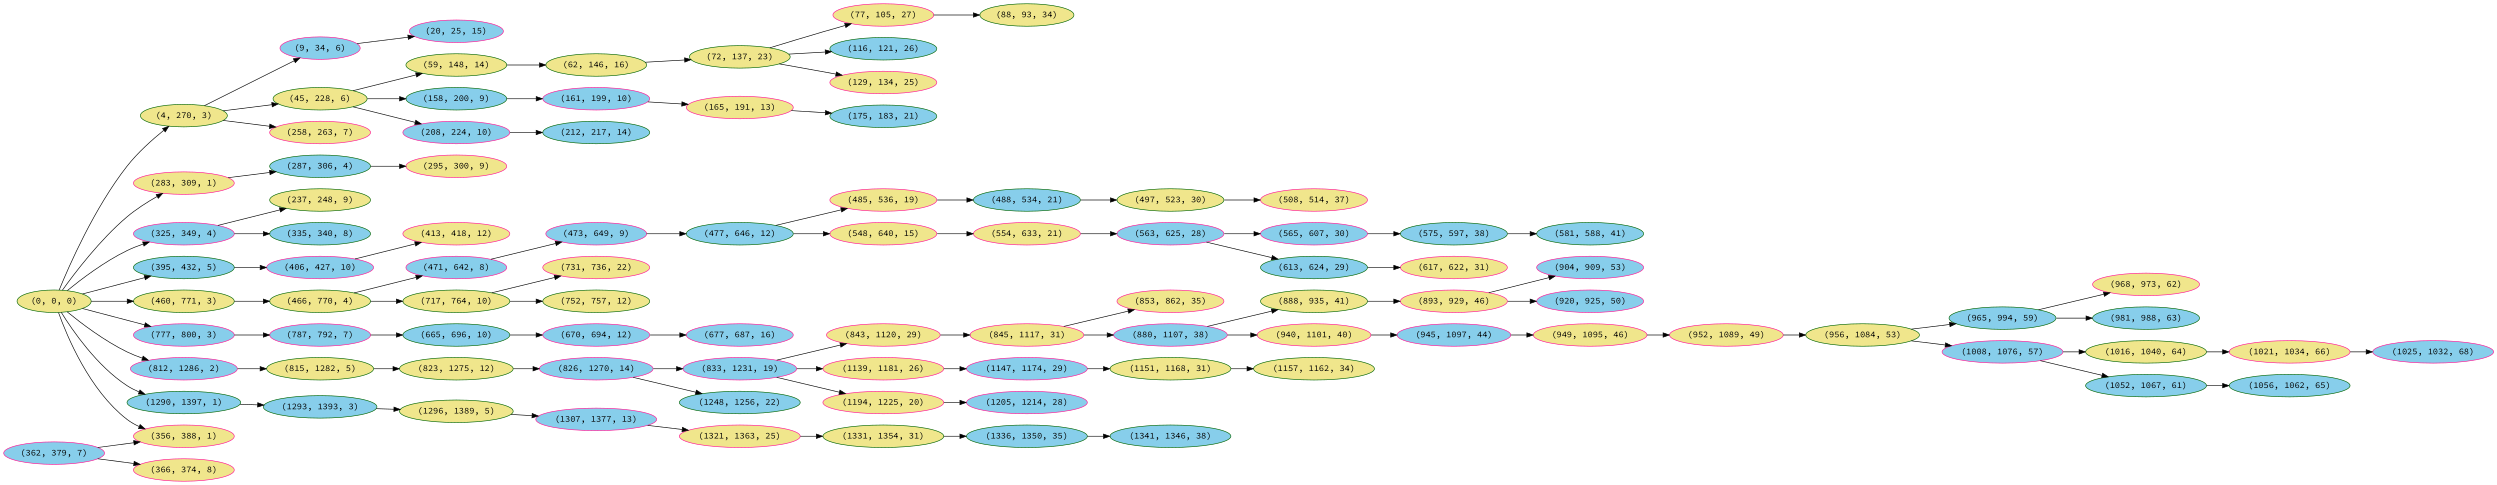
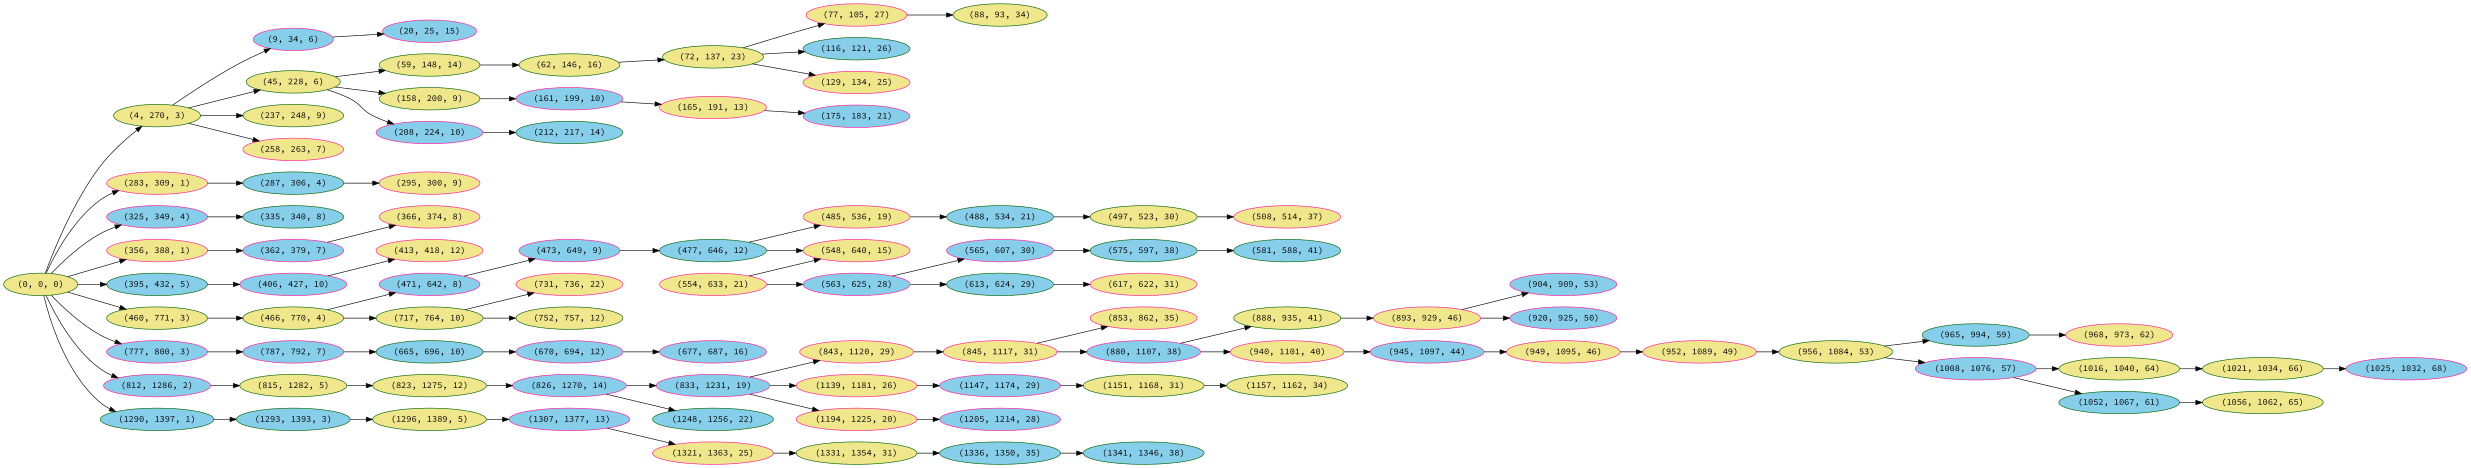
(456, 99) -> (430, 99)
(883, 116) -> (856, 116)
(249, 218) -> (218, 116)
(952, 234) -> (782, 268)
(2146, 318) -> none
(2290, 352) -> (2263, 369)
(2290, 386) -> (2263, 402)
(116, 445) -> (222, 251)
